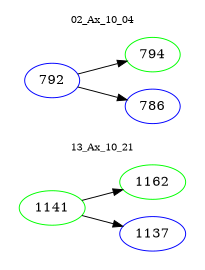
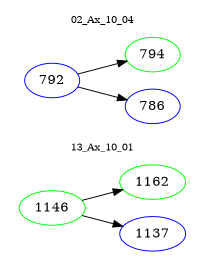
(102, 148) -> (102, 148)
(52, 208) -> (52, 208)
